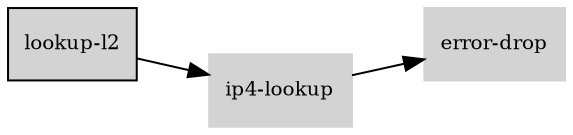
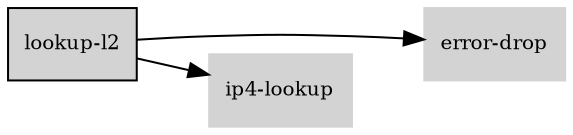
(378, 69) -> (270, 35)
